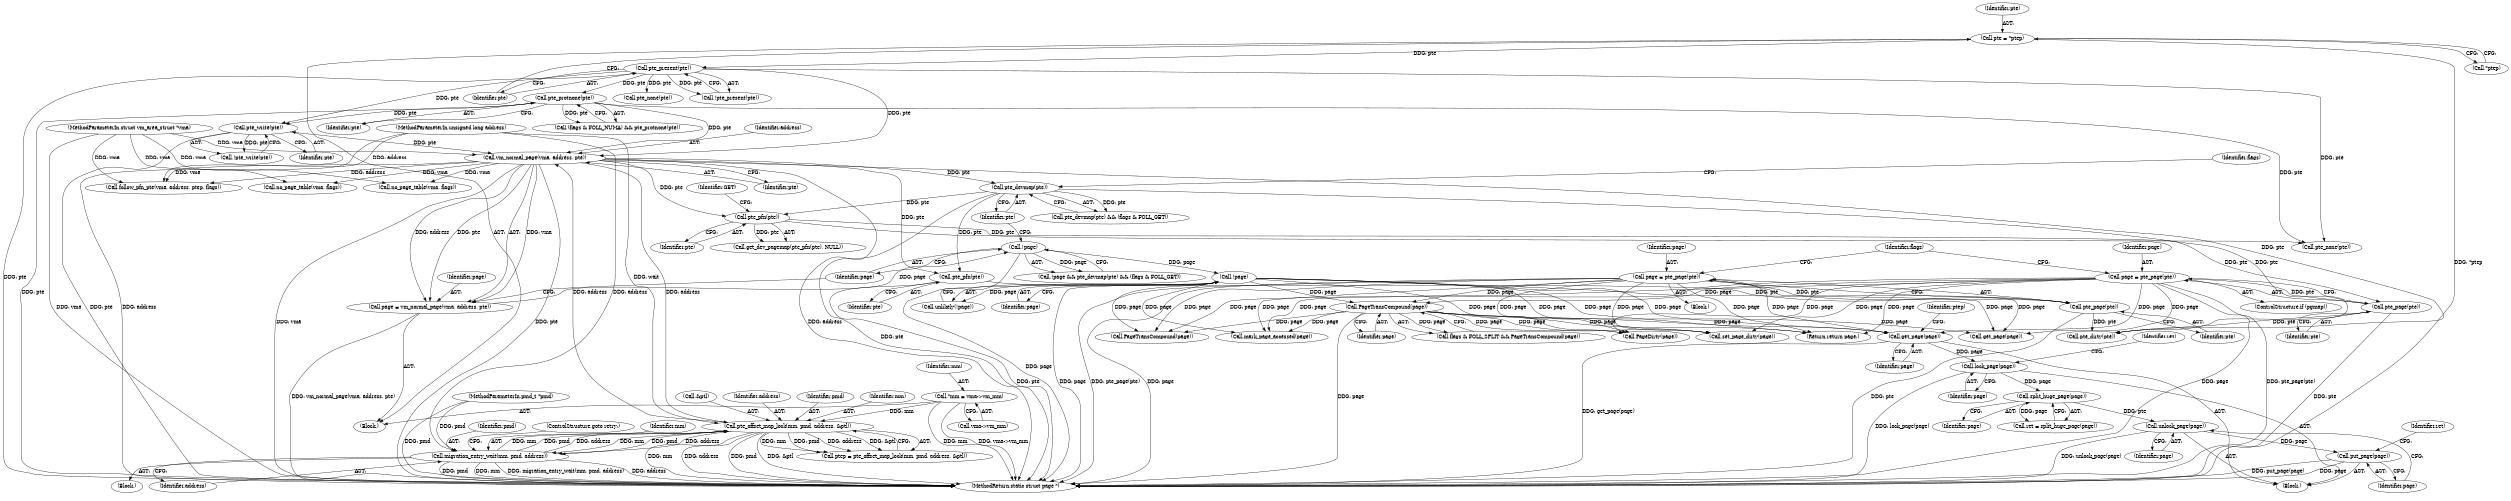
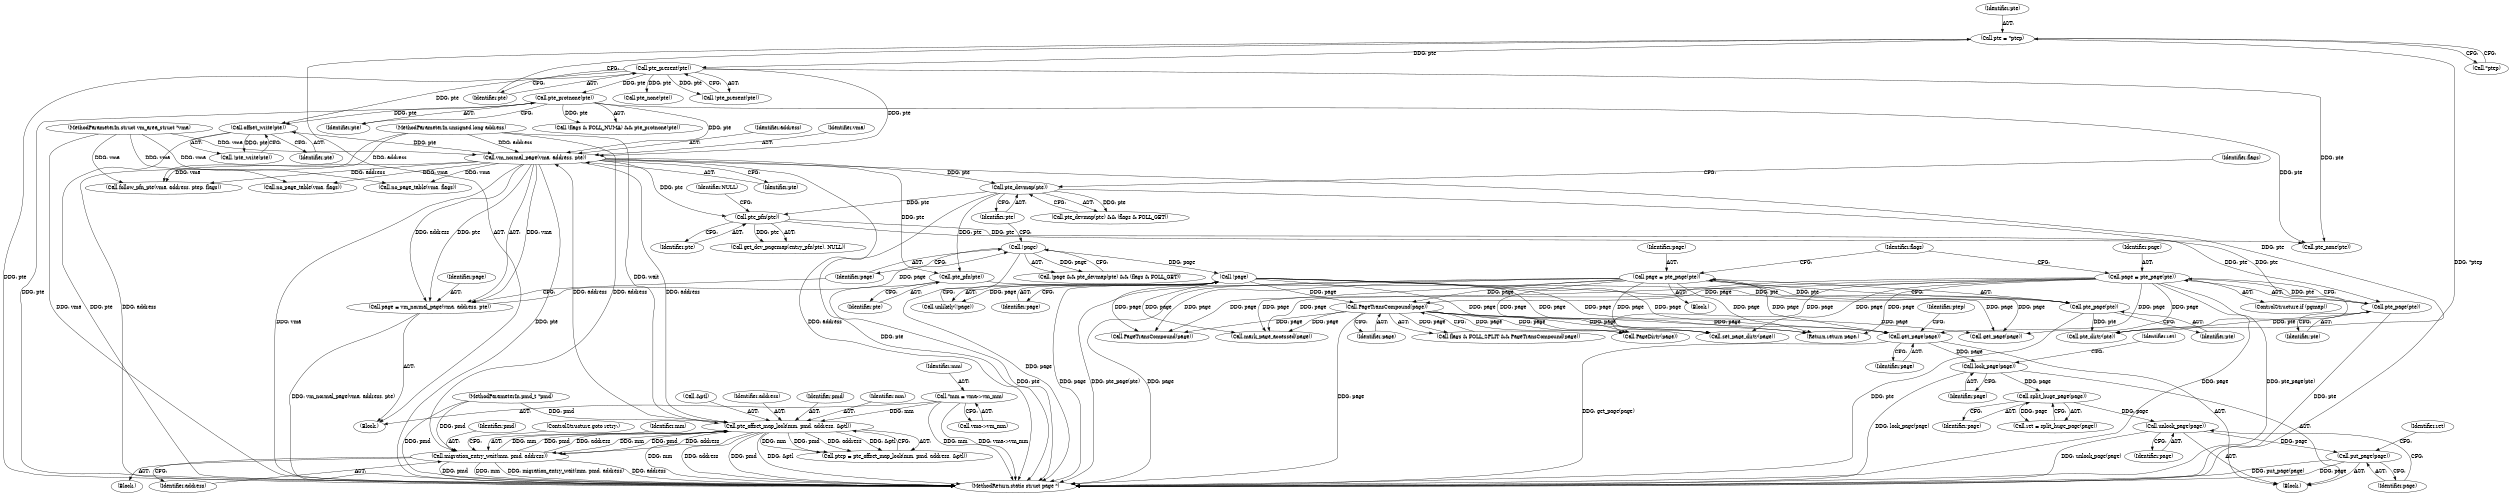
(592, 114) -> none
(258, 128) -> (258, 128)
none -> (846, 128)
none -> (491, 143)
(717, 188) -> (717, 188)
(788, 248) -> (788, 248)
(2135, 412) -> (2135, 412)
none -> (621, 420)
